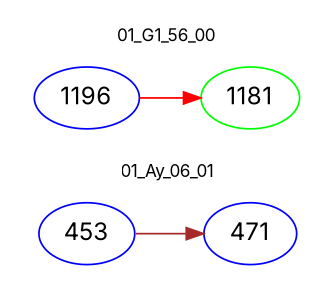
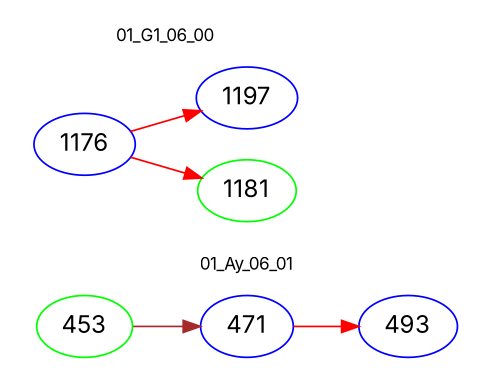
(167, 37) -> (166, 37)
(87, 98) -> (85, 144)
none -> (247, 98)
(87, 234) -> (85, 326)
none -> (408, 326)
